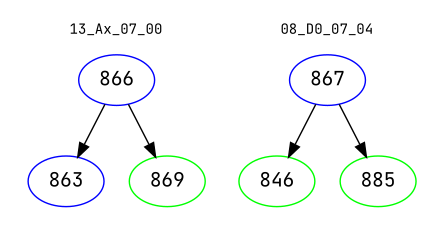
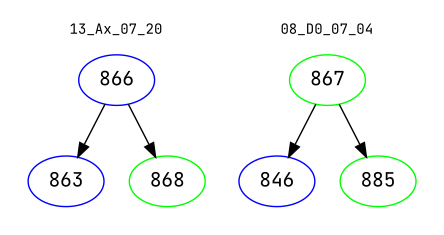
(117, 30) -> (117, 30)
(327, 80) -> (327, 80)
(167, 181) -> (167, 181)
(277, 181) -> (277, 181)
